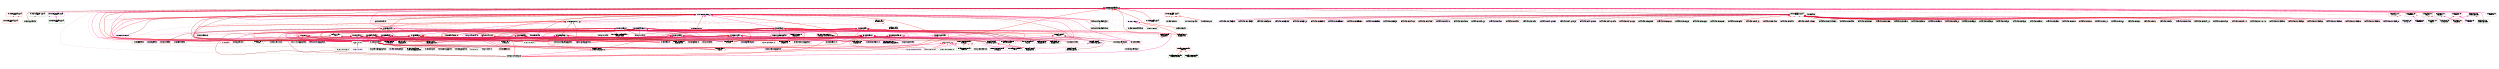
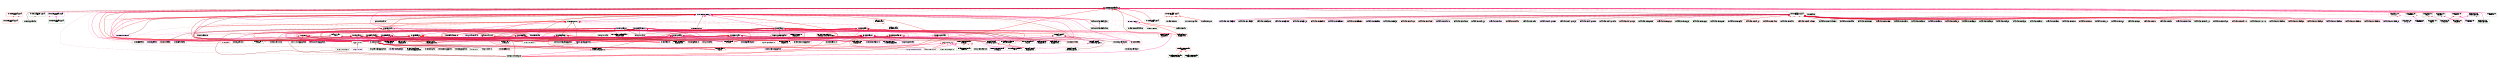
(463, 38) -> (557, 46)
(891, 42) -> (891, 42)
